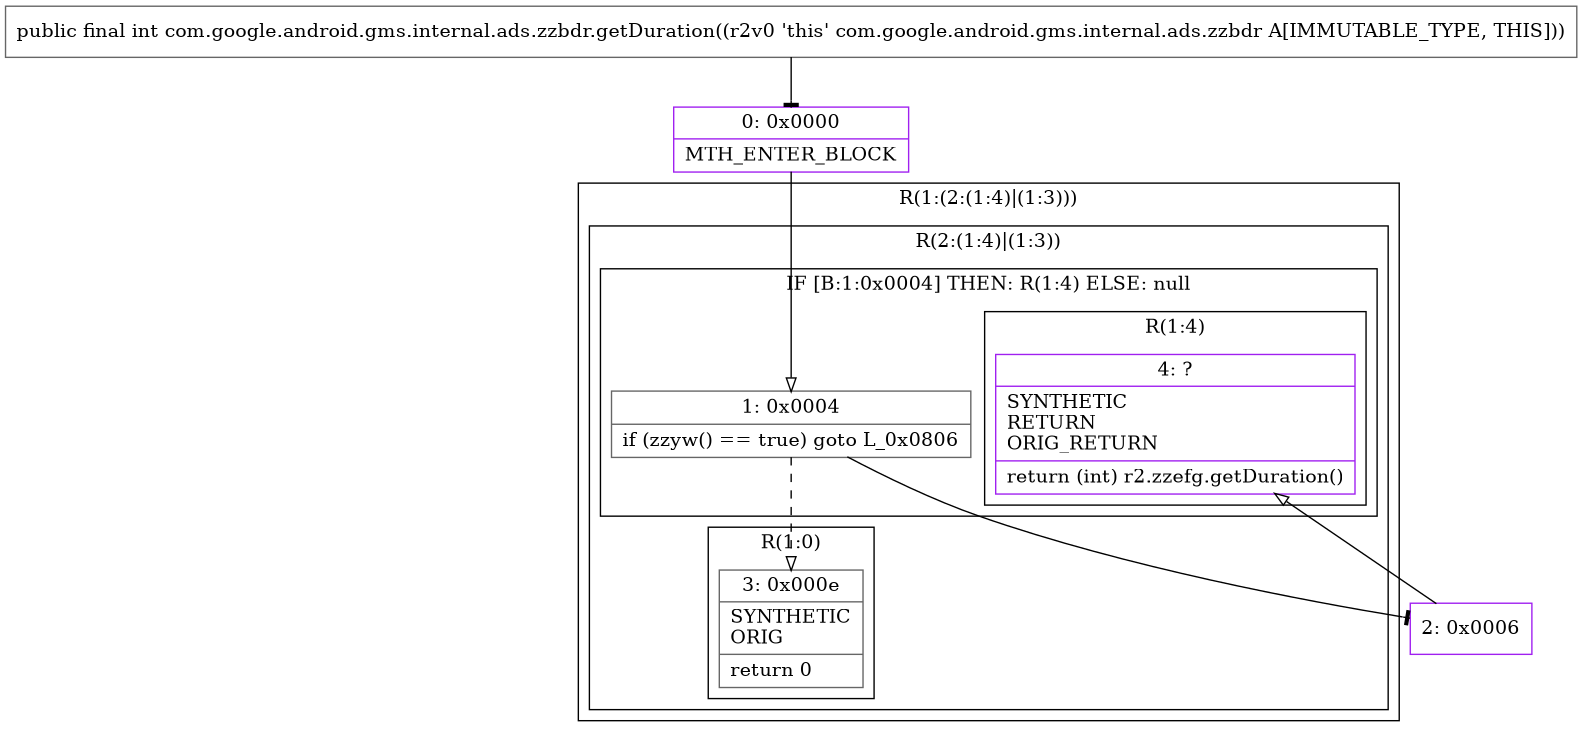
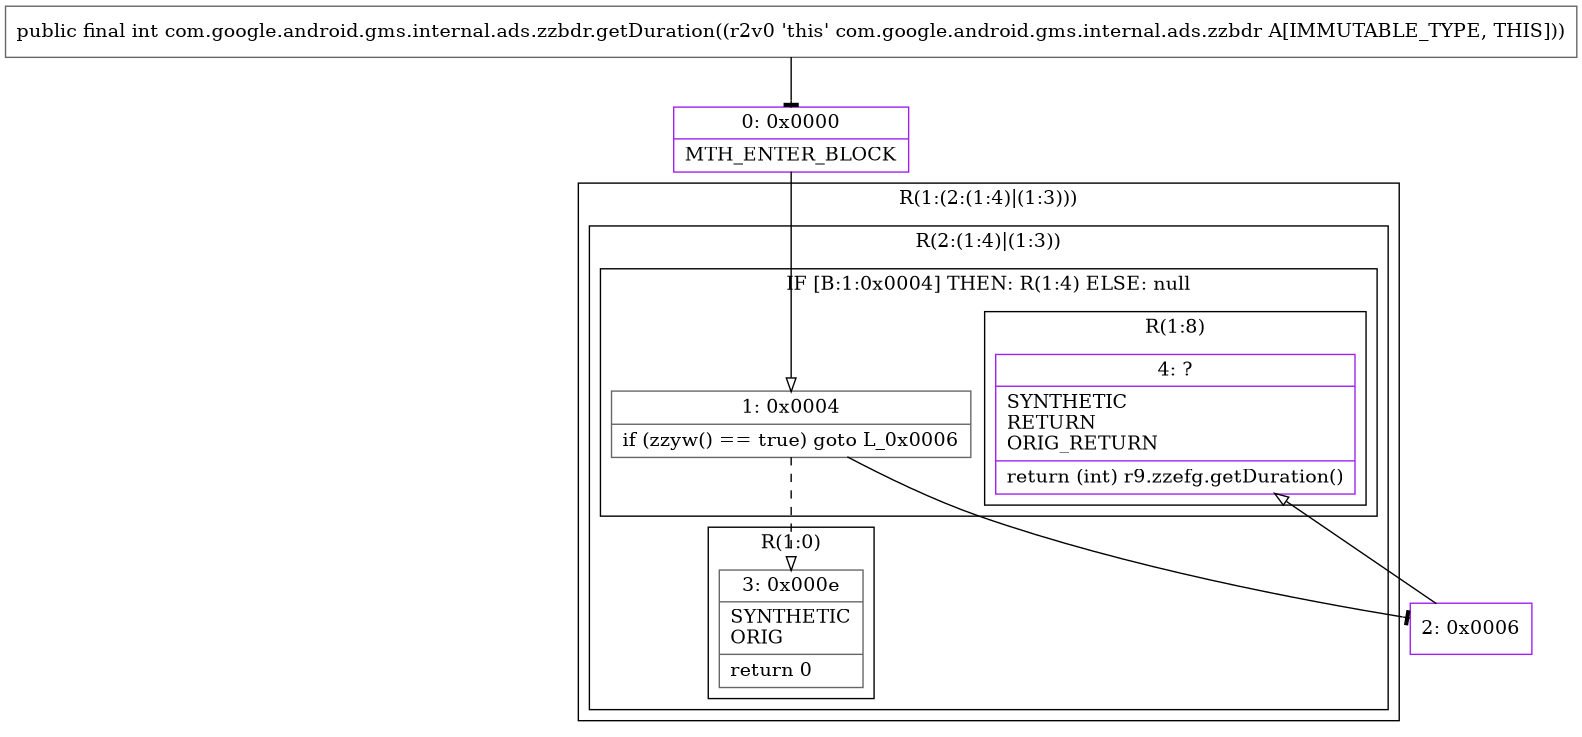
(1175, 328) -> (1175, 328)
(791, 440) -> (791, 440)
(1175, 477) -> (1175, 477)
